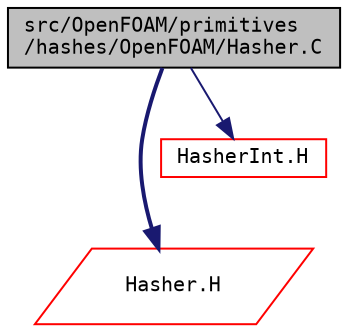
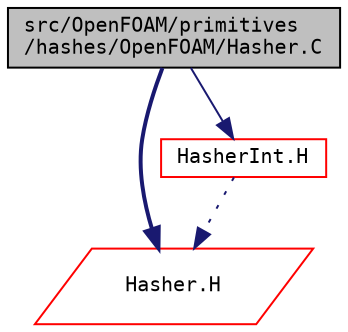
none -> (219, 204)
